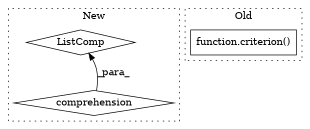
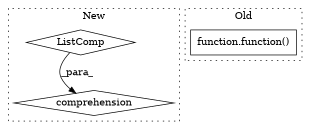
(244, 42) -> (244, 42)
(97, 75) -> (60, 71)
